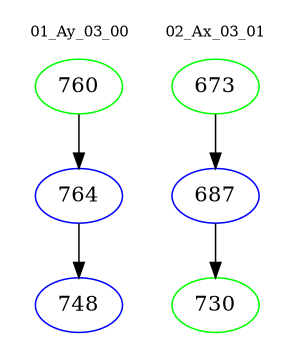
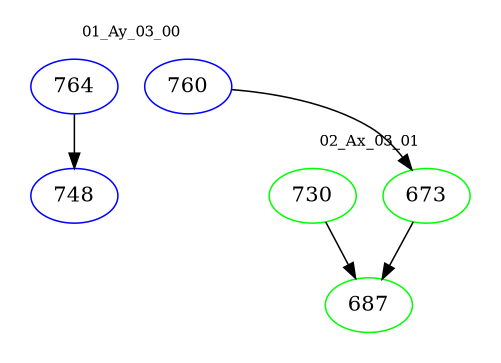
(79, 87) -> (188, 87)
(79, 134) -> (324, 107)
(216, 196) -> (369, 305)
(216, 243) -> (337, 243)
